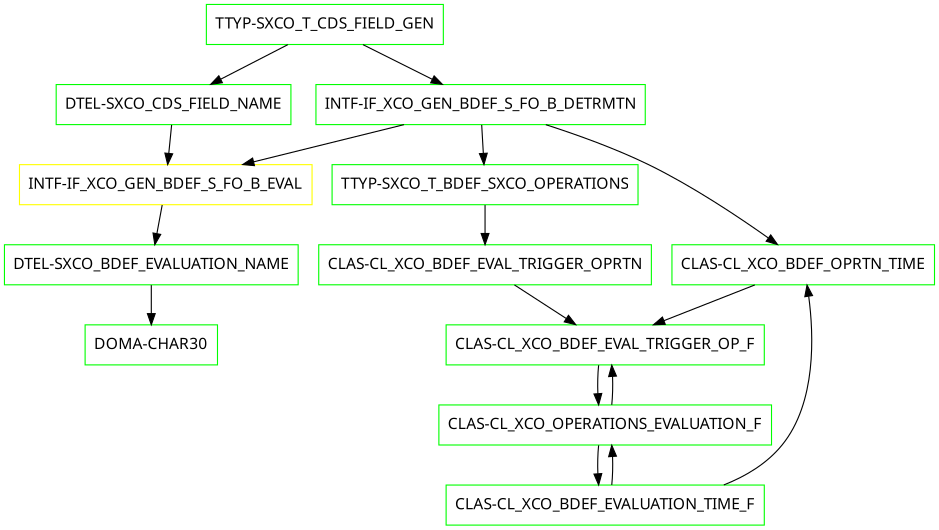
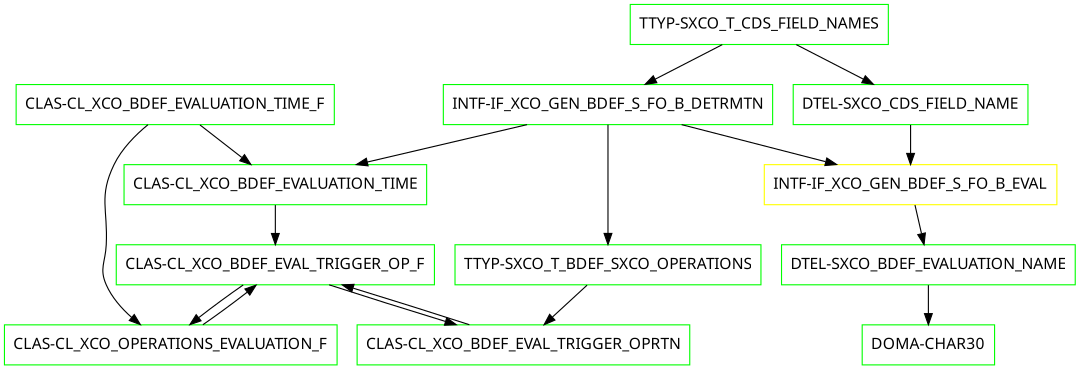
(325, 24) -> (759, 24)
(803, 265) -> (275, 185)
none -> (387, 303)
(598, 460) -> none
